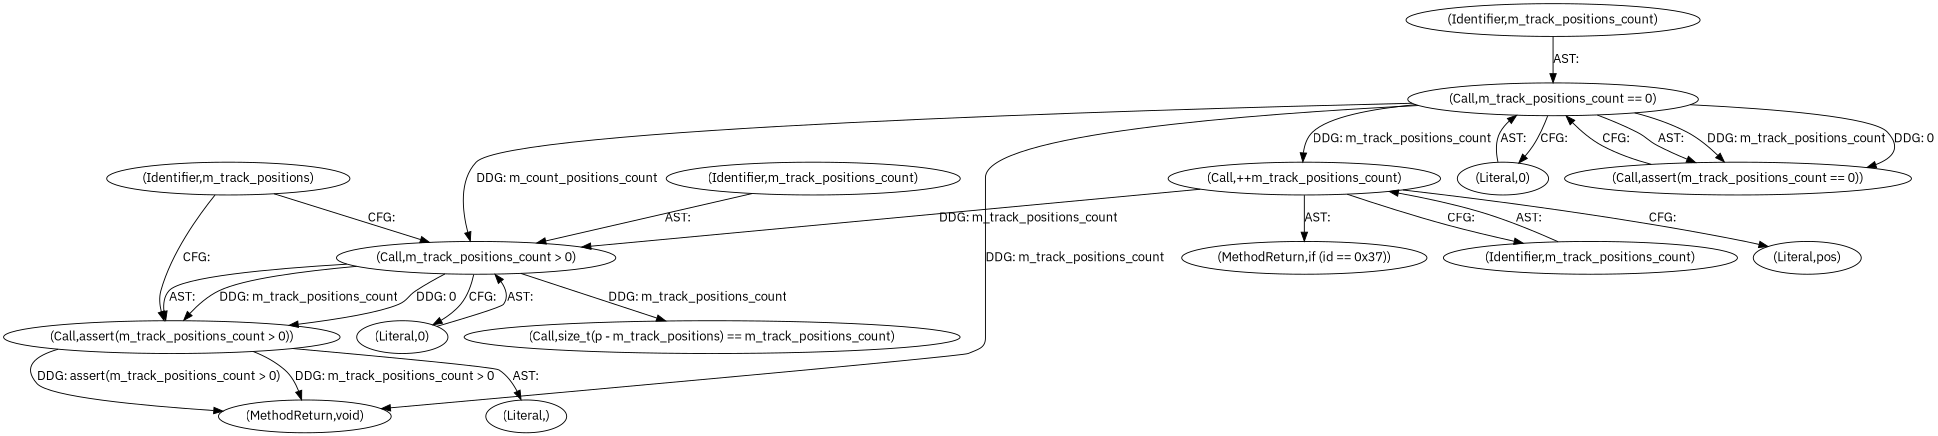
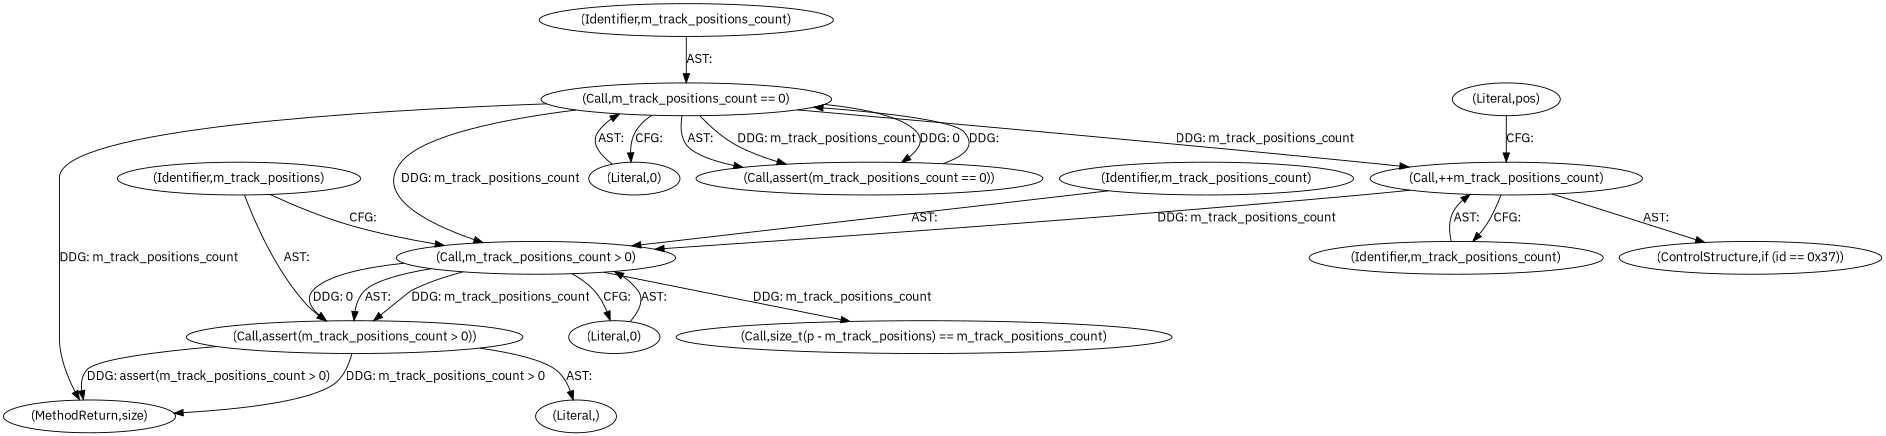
(1618, 139) -> (986, 139)
(567, 179) -> (491, 179)
(1582, 213) -> (1506, 134)
(198, 258) -> (298, 258)
(1304, 258) -> (1750, 258)
(305, 416) -> (90, 416)
